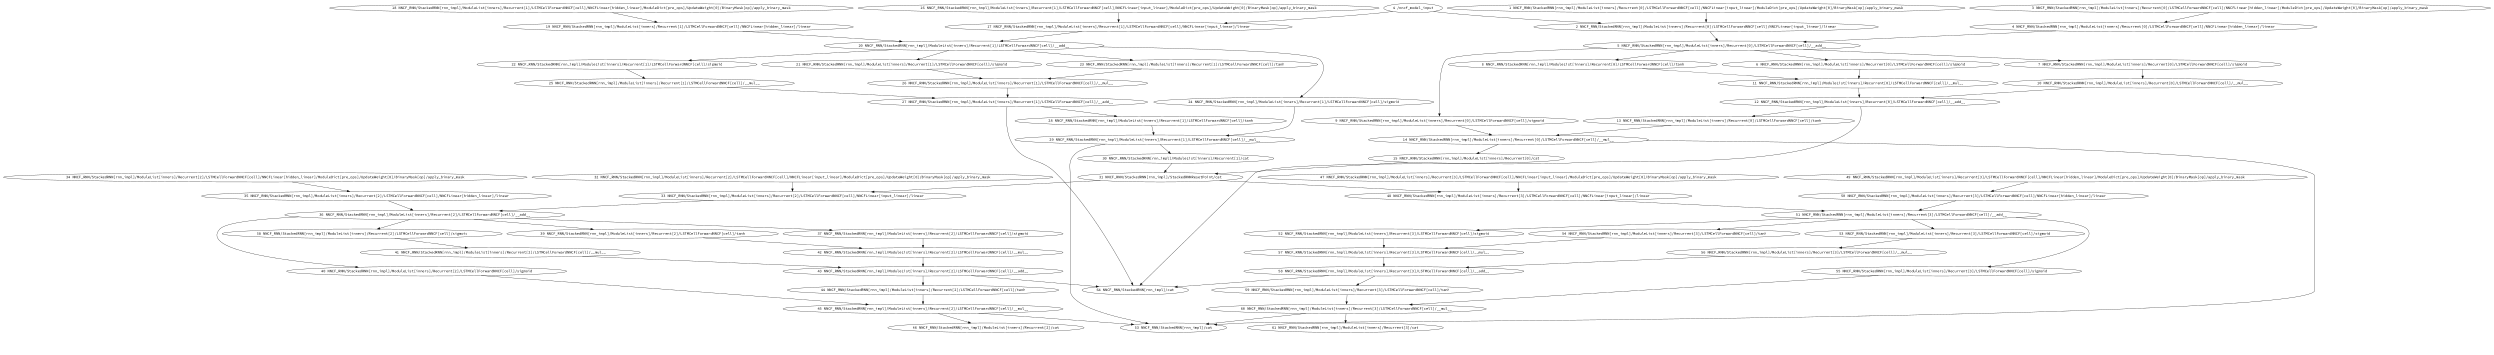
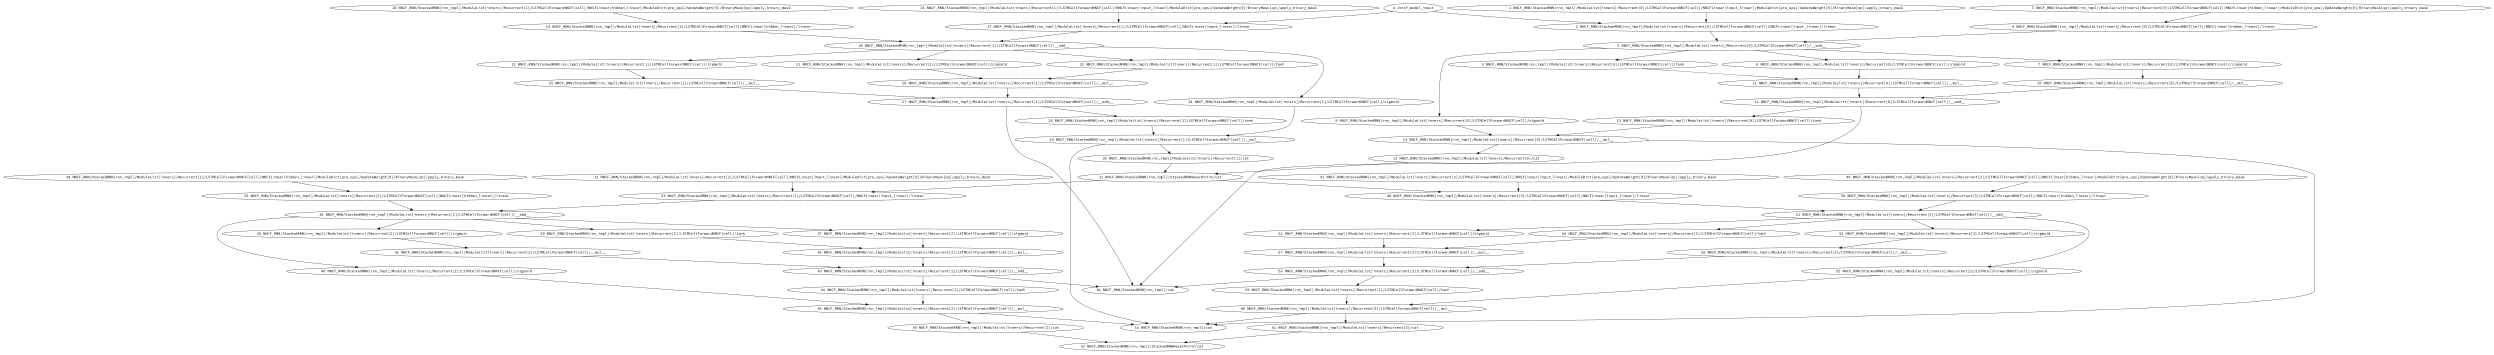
none -> (1142, 346)
